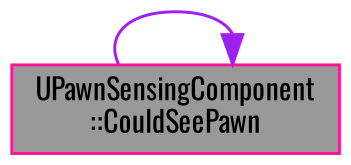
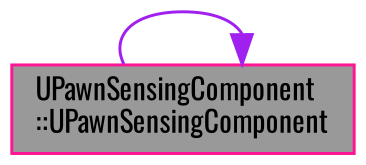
(176, 109) -> (183, 109)
